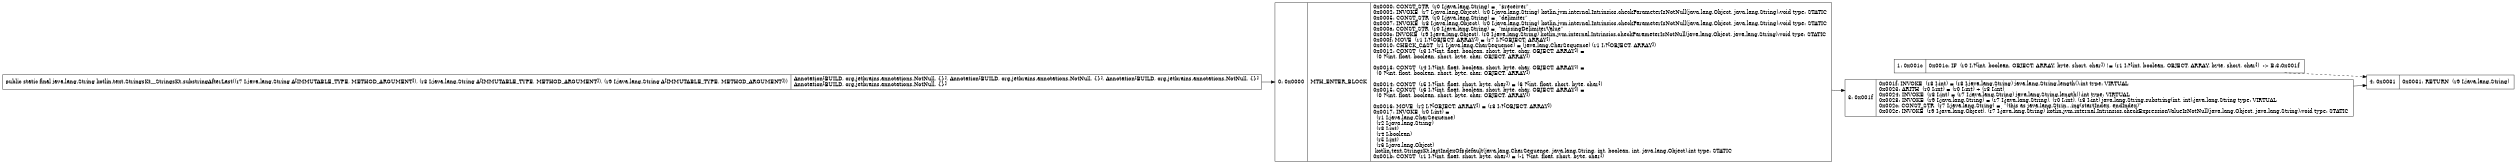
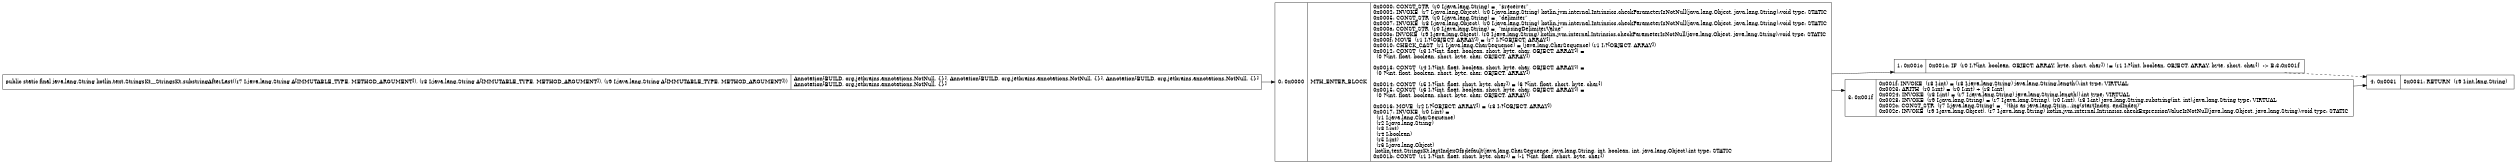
none -> (1861, 73)
(2457, 82) -> (2456, 82)
